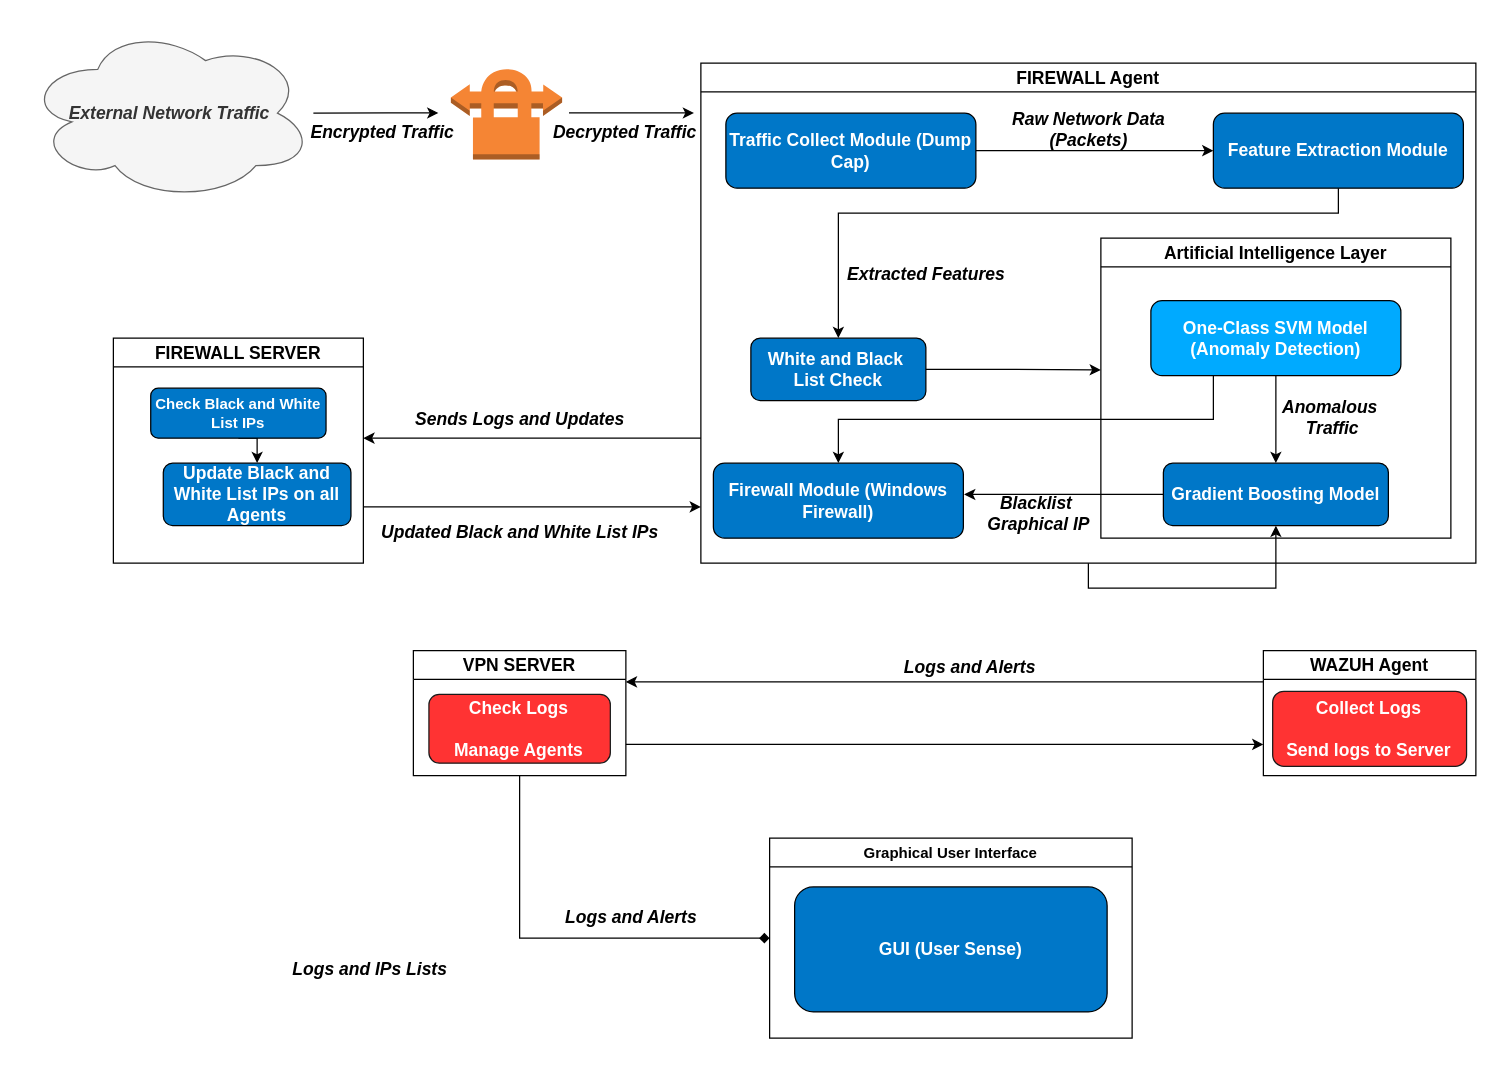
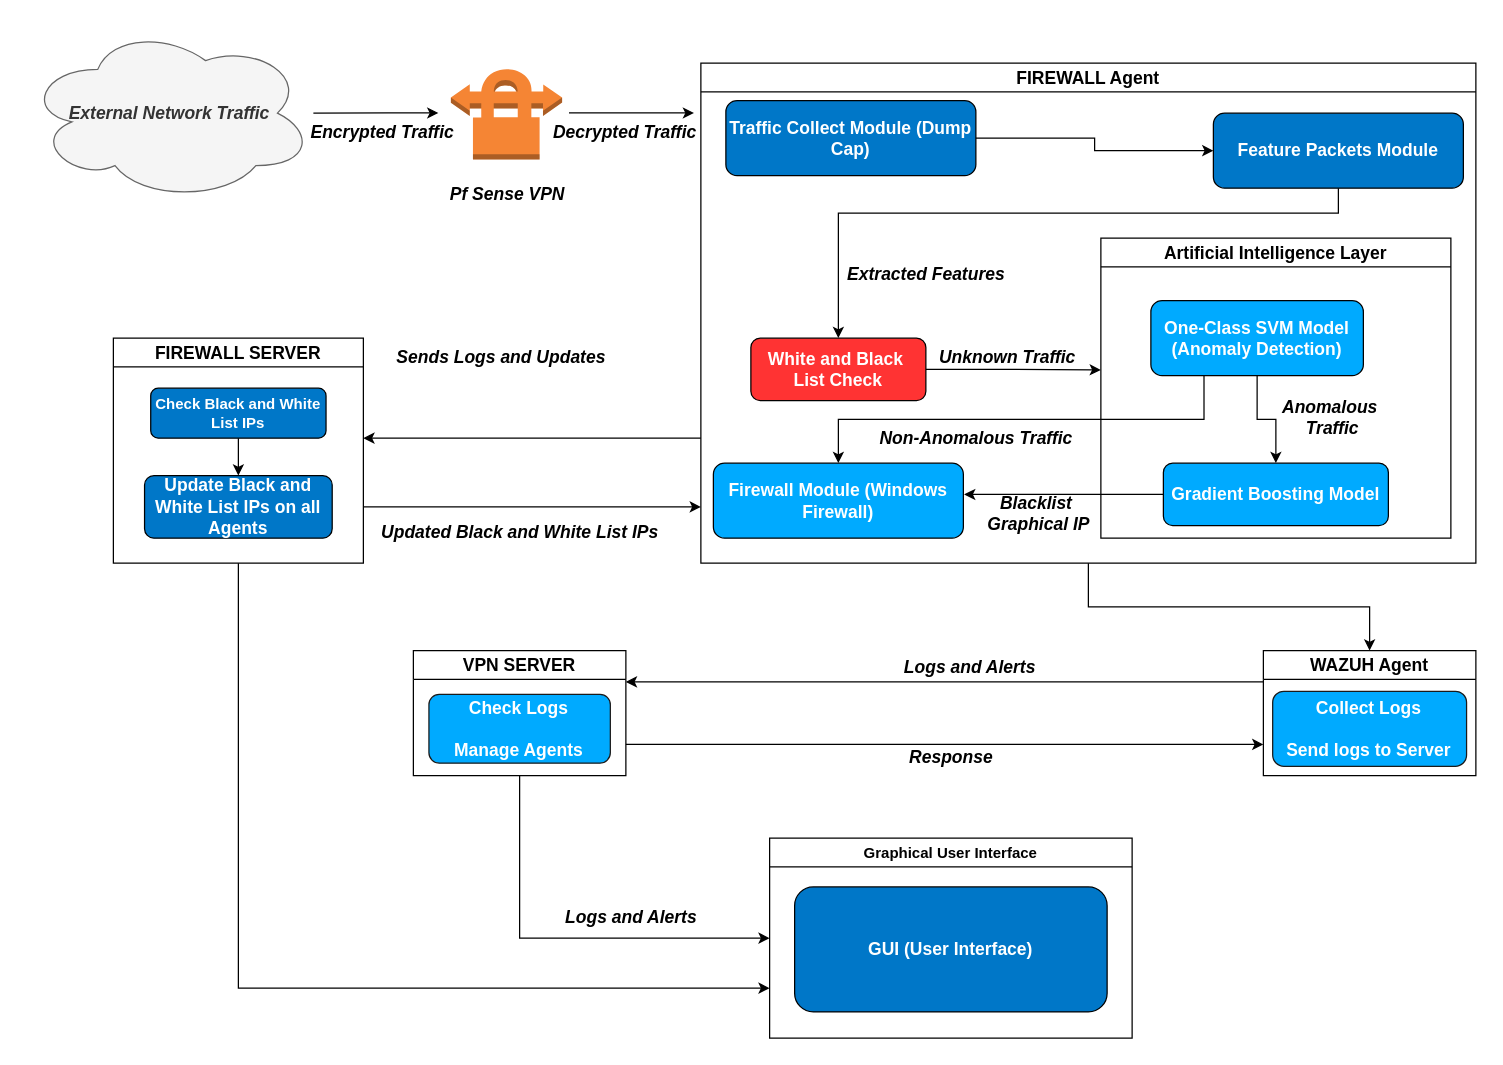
(1088, 129) -> none
(851, 151) -> (851, 138)
(1338, 151) -> (1338, 151)
none -> (506, 194)
(1276, 338) -> (1257, 338)
none -> (1007, 357)
(838, 369) -> (838, 369)
(519, 419) -> (501, 357)
none -> (976, 438)
(257, 494) -> (238, 507)
(1276, 494) -> (1276, 494)
(838, 501) -> (838, 501)
(1207, 588) -> (1235, 607)
(519, 729) -> (519, 729)
(1369, 729) -> (1369, 729)
none -> (951, 757)
(759, 938) -> (759, 938)
(951, 949) -> (951, 949)
(369, 969) -> none
none -> (288, 988)
